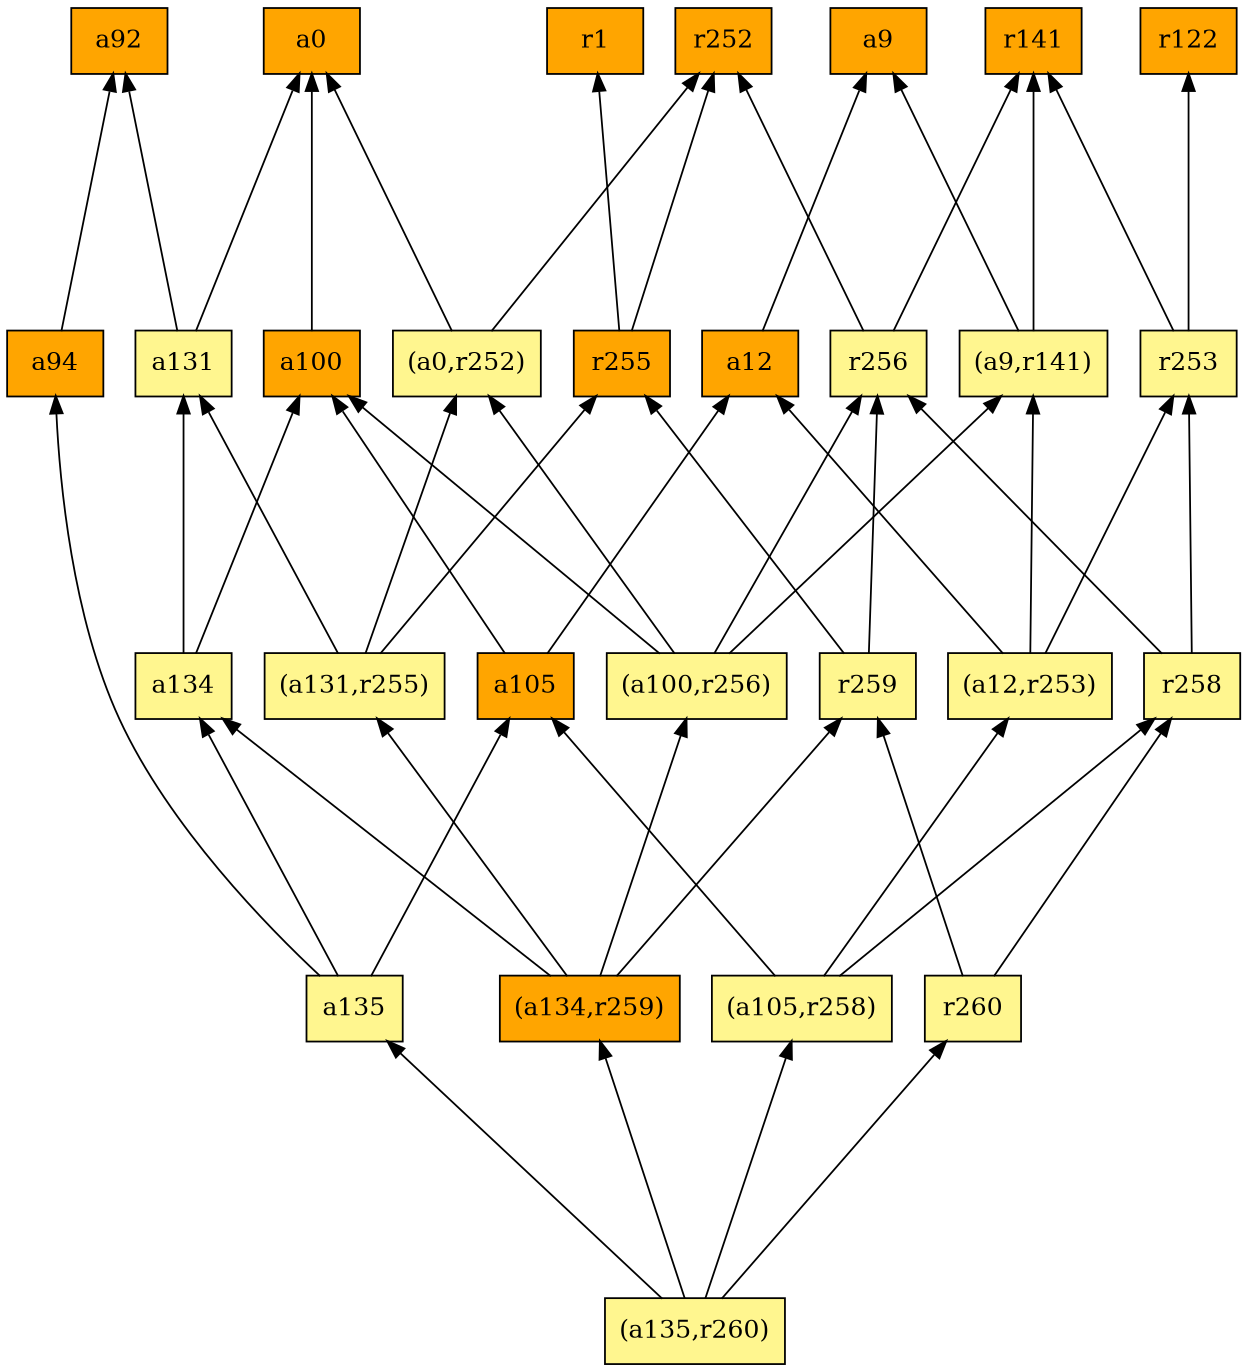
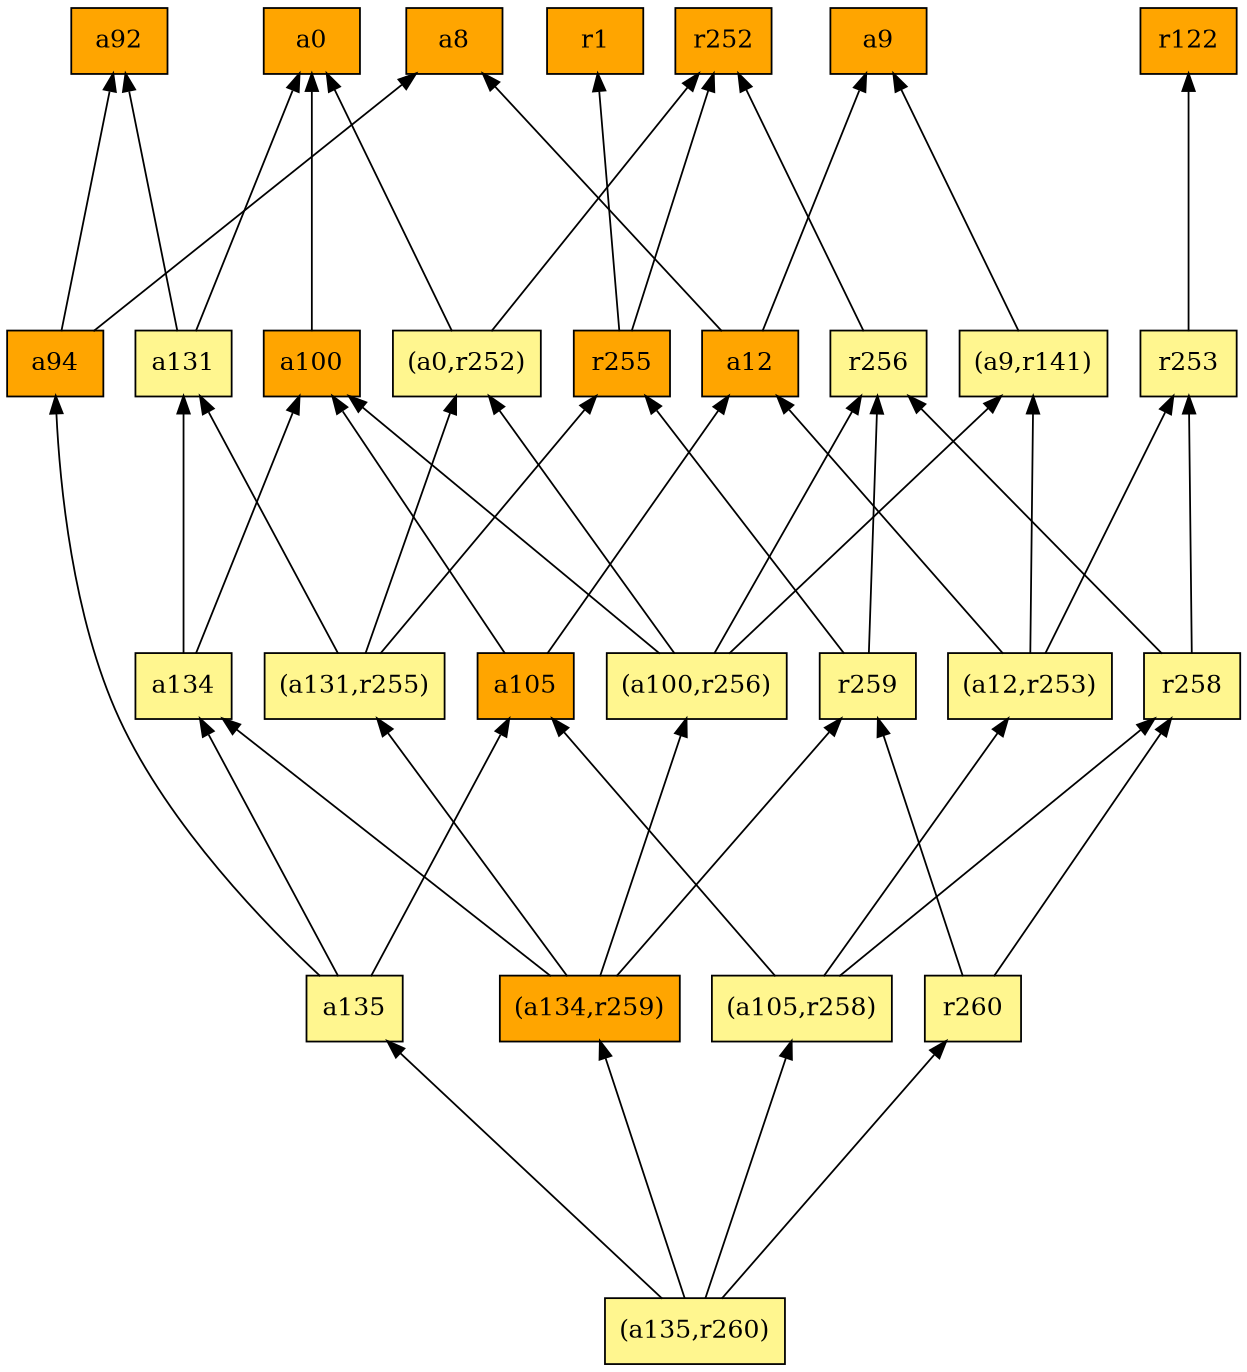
none -> (454, 41)
(1034, 41) -> none
